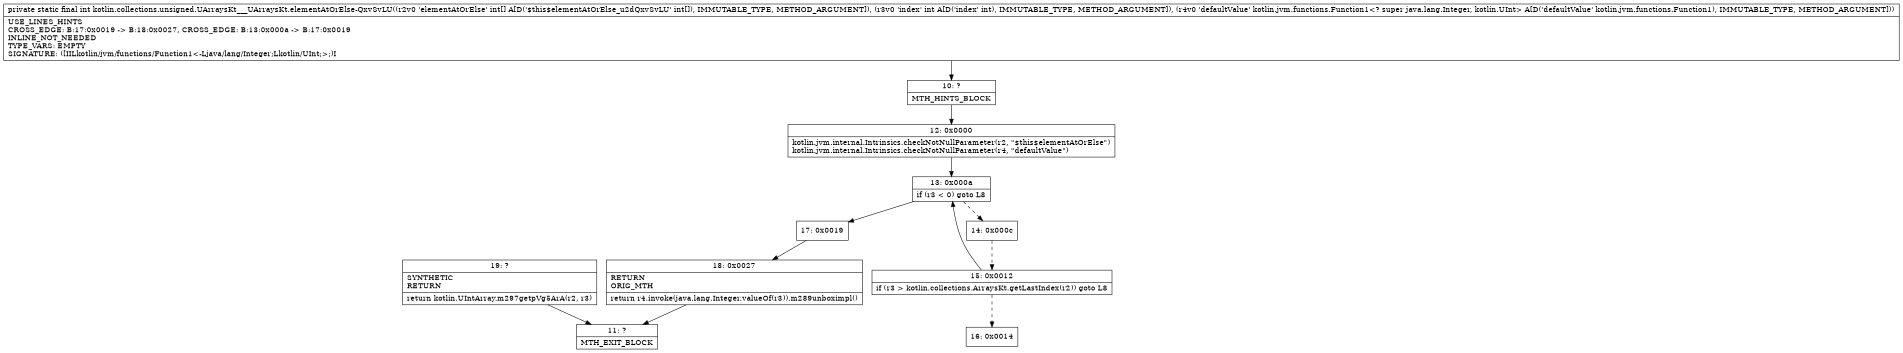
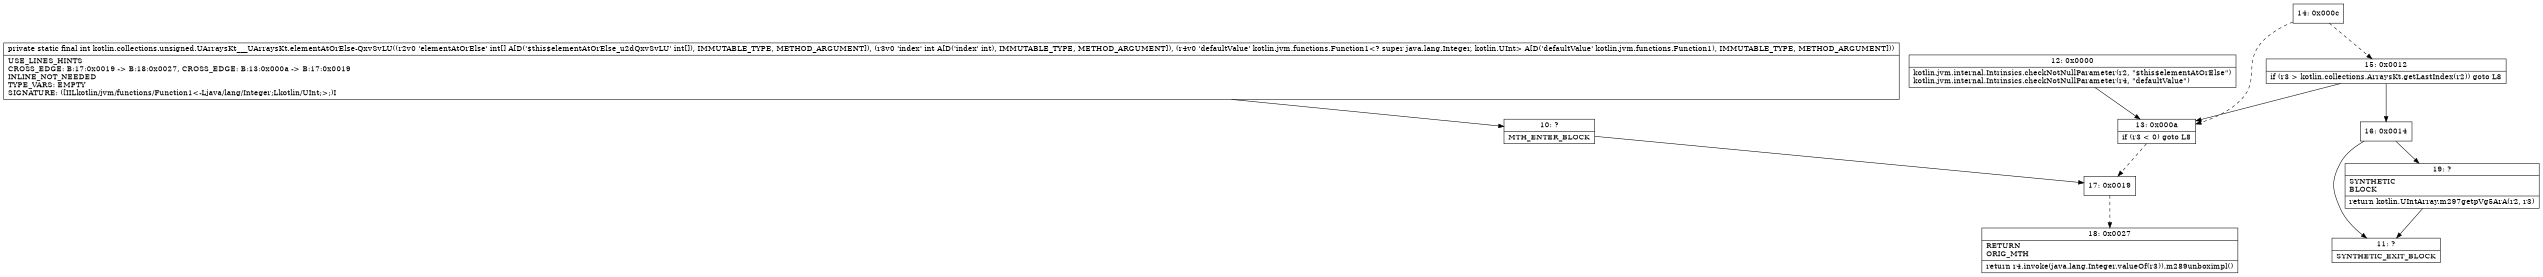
(951, 98) -> (1549, 137)
(951, 112) -> (1837, 159)
none -> (2405, 150)
(971, 209) -> (2251, 76)
(884, 211) -> (2134, 158)
(792, 249) -> (2110, 209)
(424, 286) -> (2363, 190)
(992, 308) -> (2386, 100)
(667, 314) -> (2334, 187)
(617, 343) -> (2386, 256)
